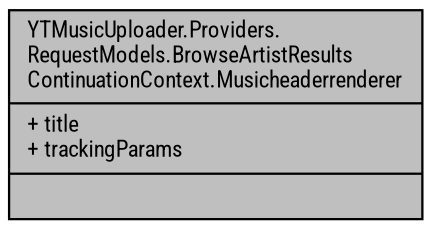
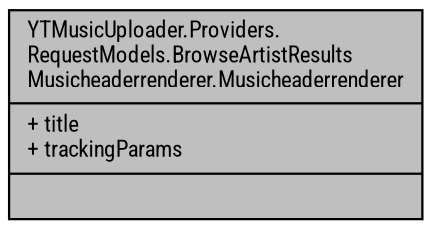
(216, 81) -> (216, 81)
